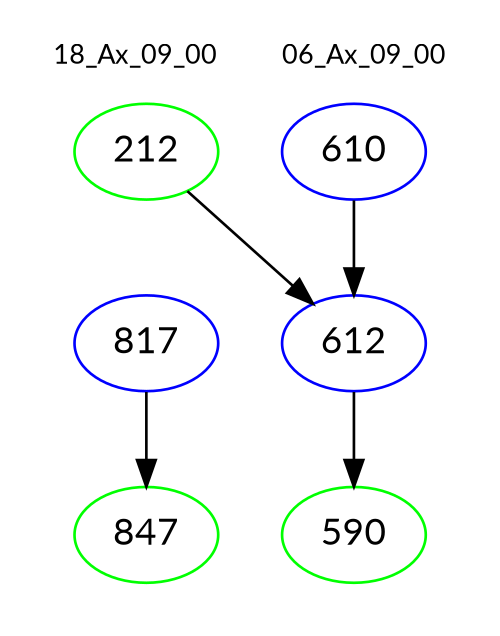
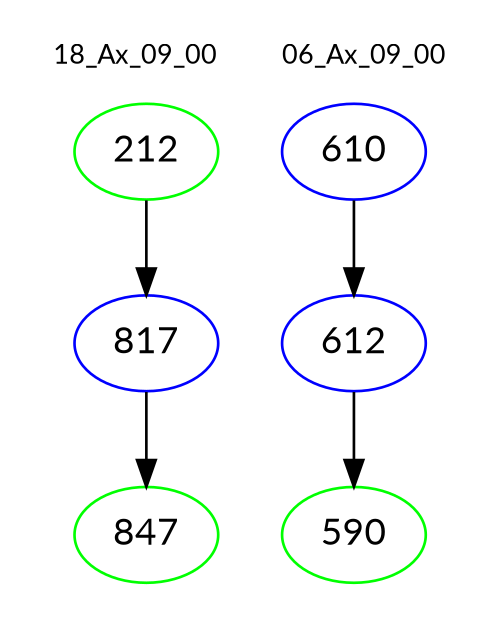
(222, 222) -> (146, 234)
